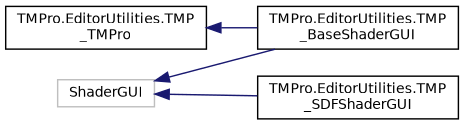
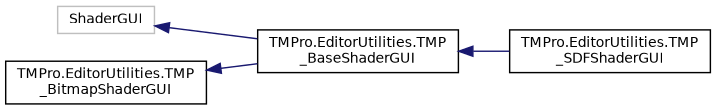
(106, 28) -> (106, 83)
(213, 95) -> (491, 51)
